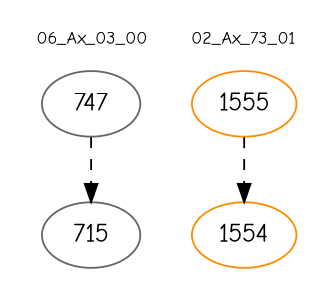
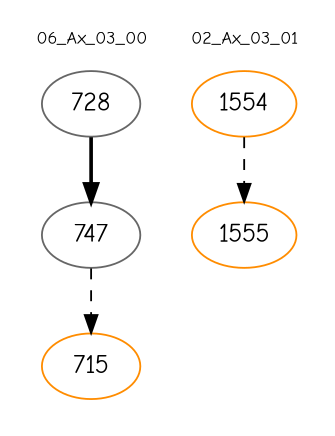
(244, 39) -> (245, 39)
none -> (91, 104)
(244, 161) -> (244, 161)
(91, 235) -> (91, 366)
